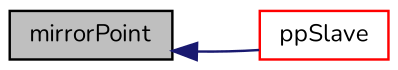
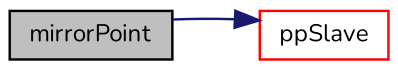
(228, 51) -> (203, 19)
